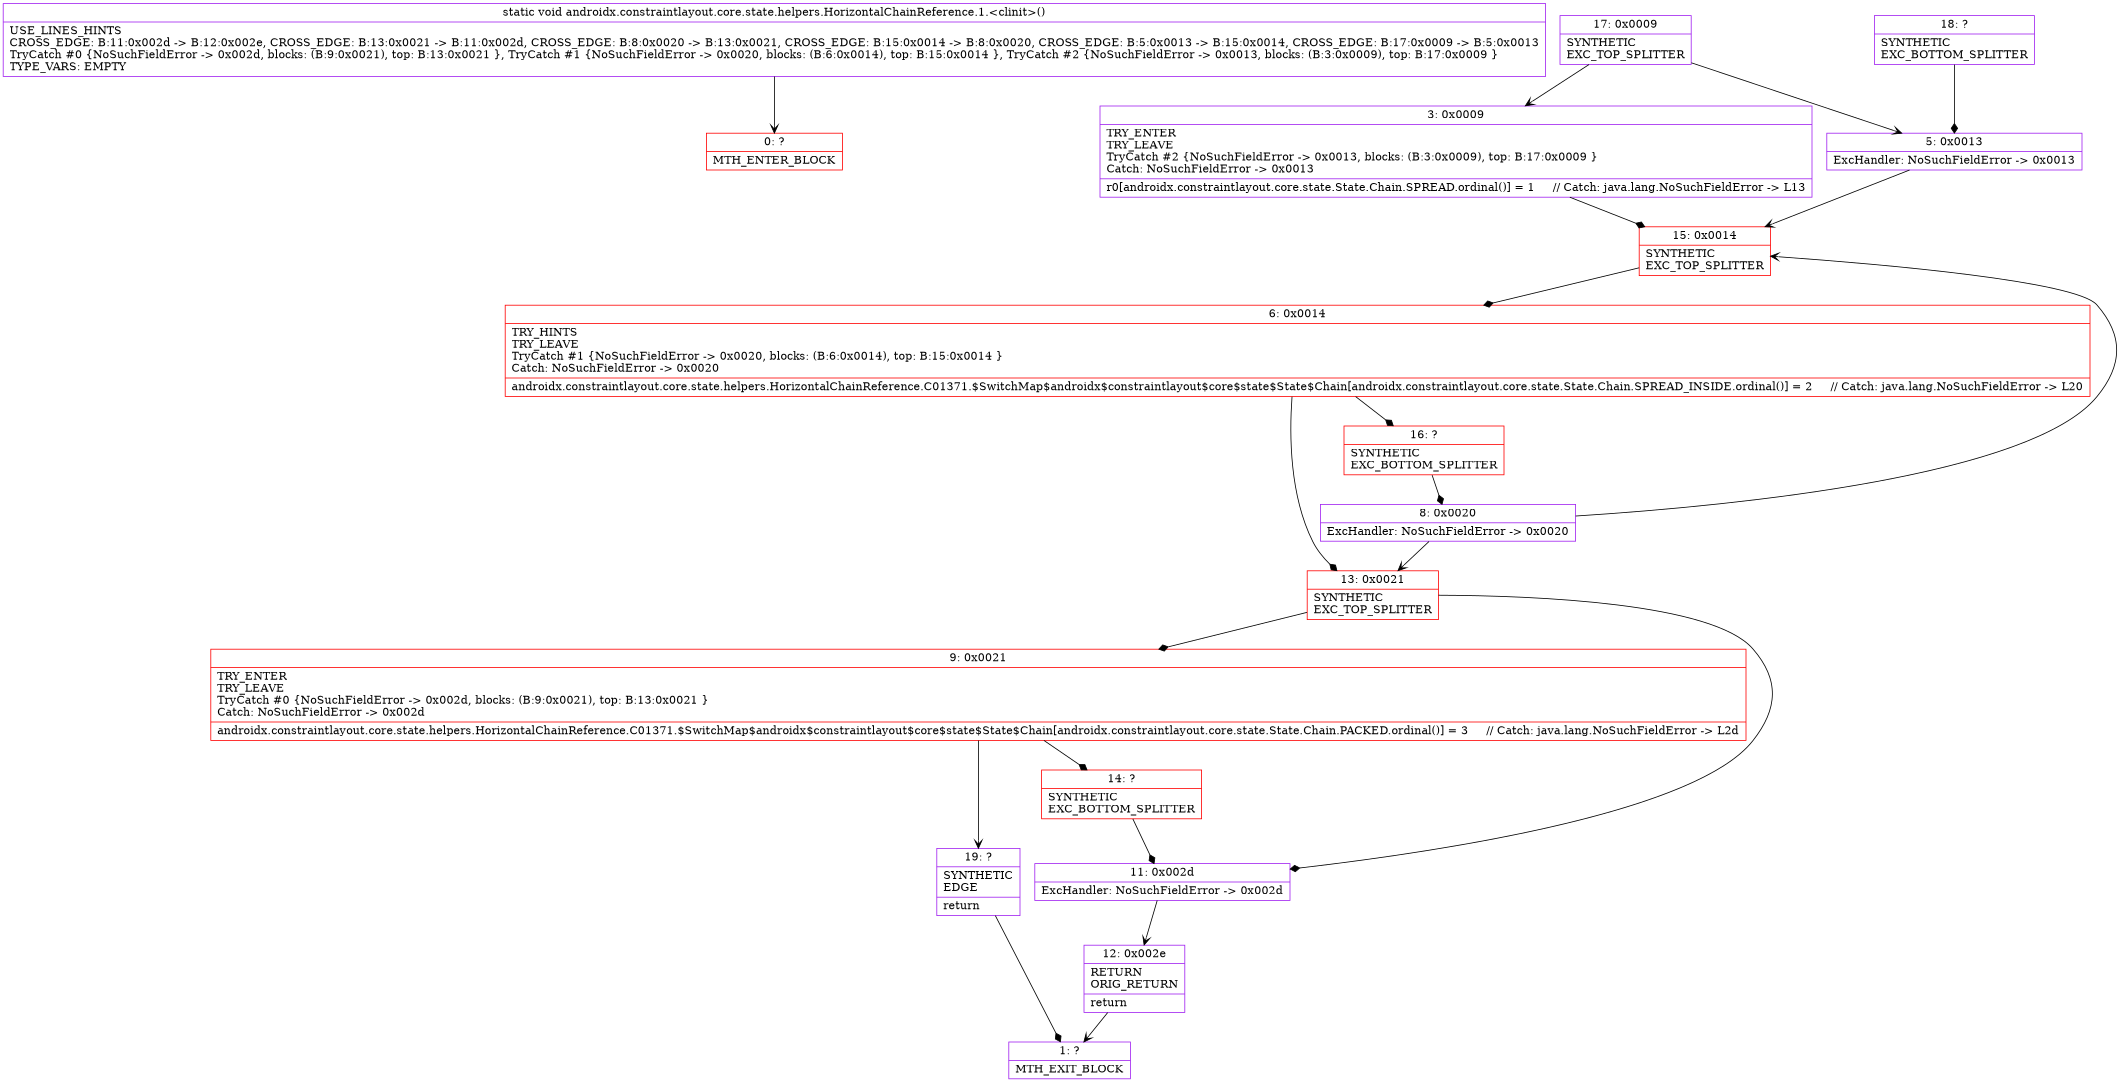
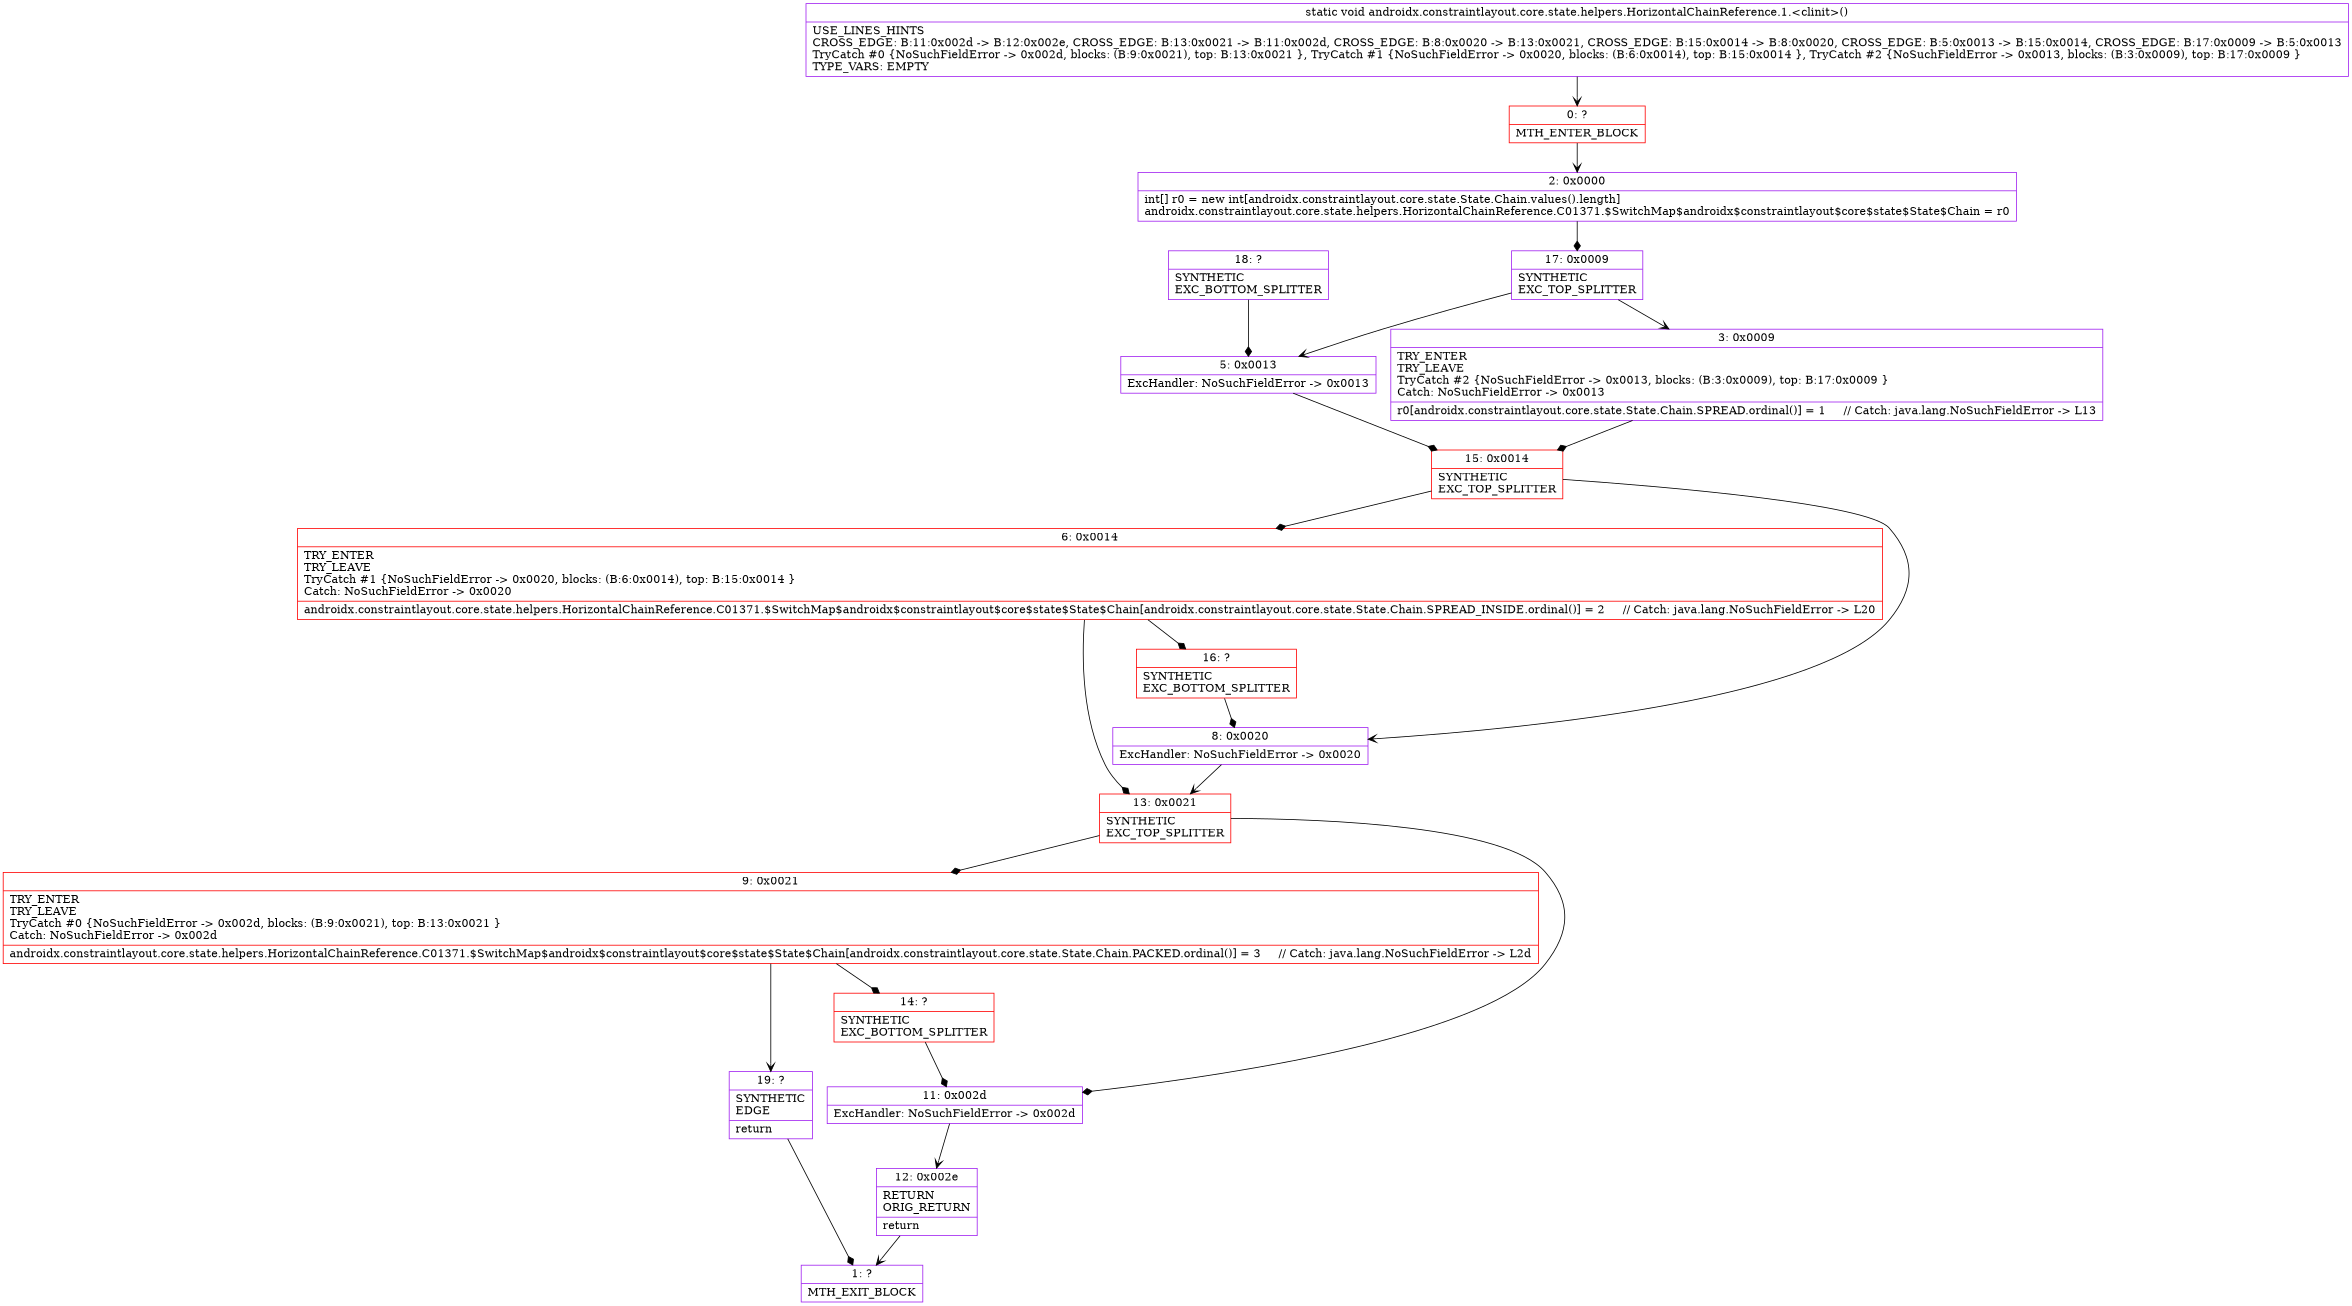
none -> (1577, 197)
(1841, 197) -> (1361, 420)
(545, 332) -> (339, 556)
(2049, 430) -> (1849, 650)
